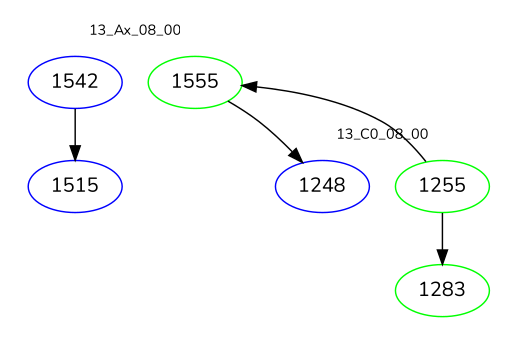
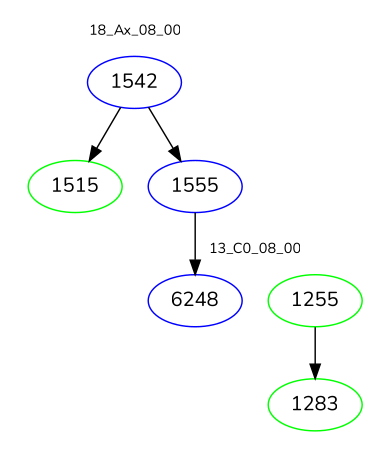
(135, 31) -> (135, 31)
(195, 82) -> (195, 187)
(349, 107) -> (161, 128)
(75, 187) -> (75, 187)
(322, 187) -> (195, 301)
